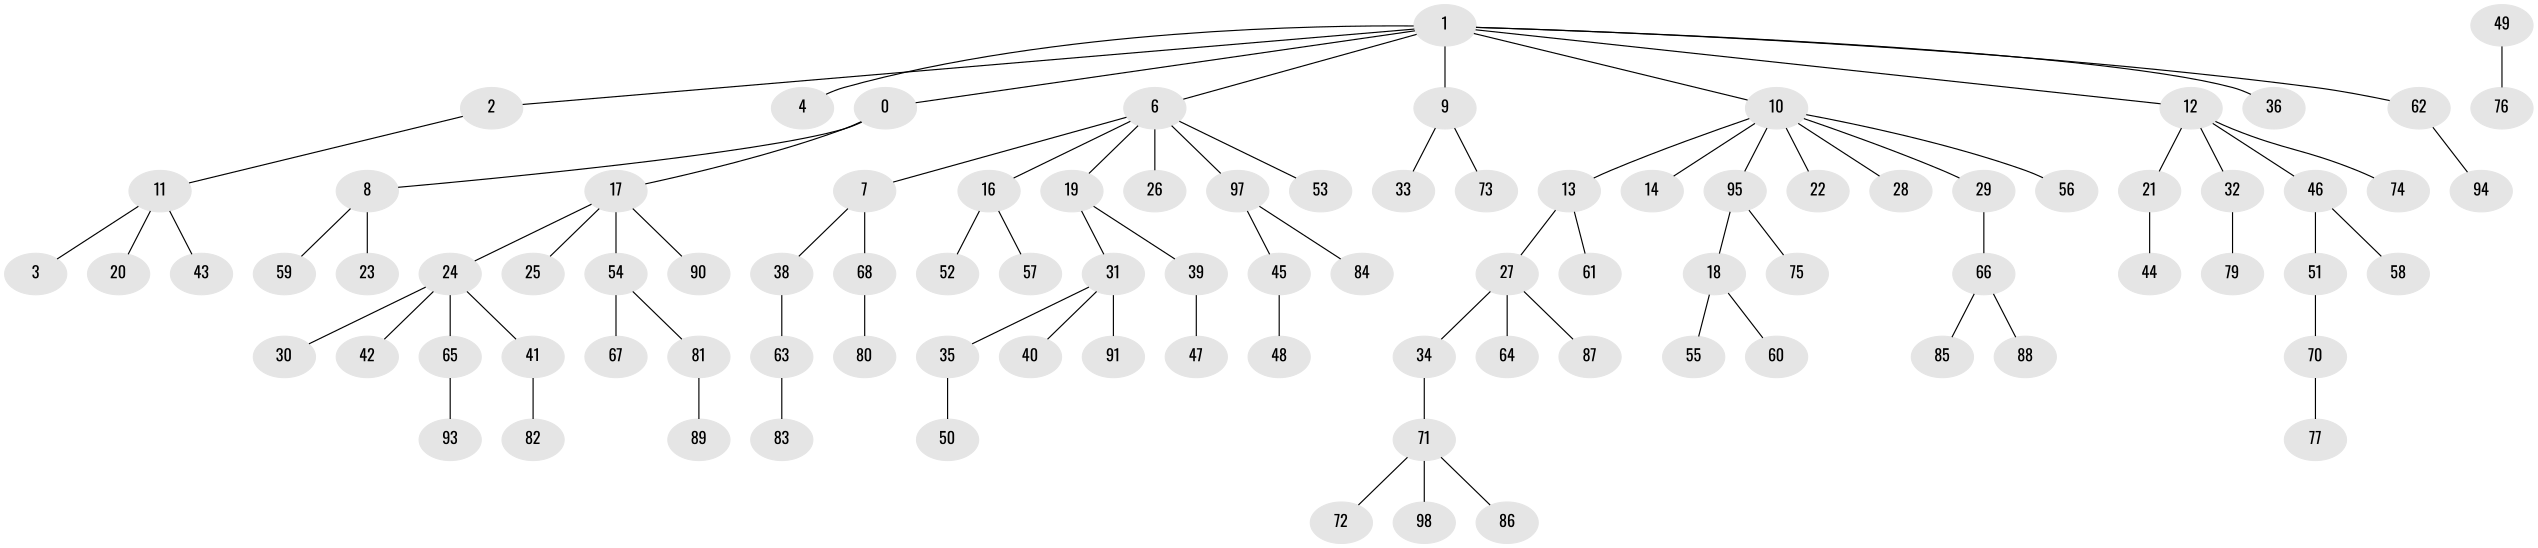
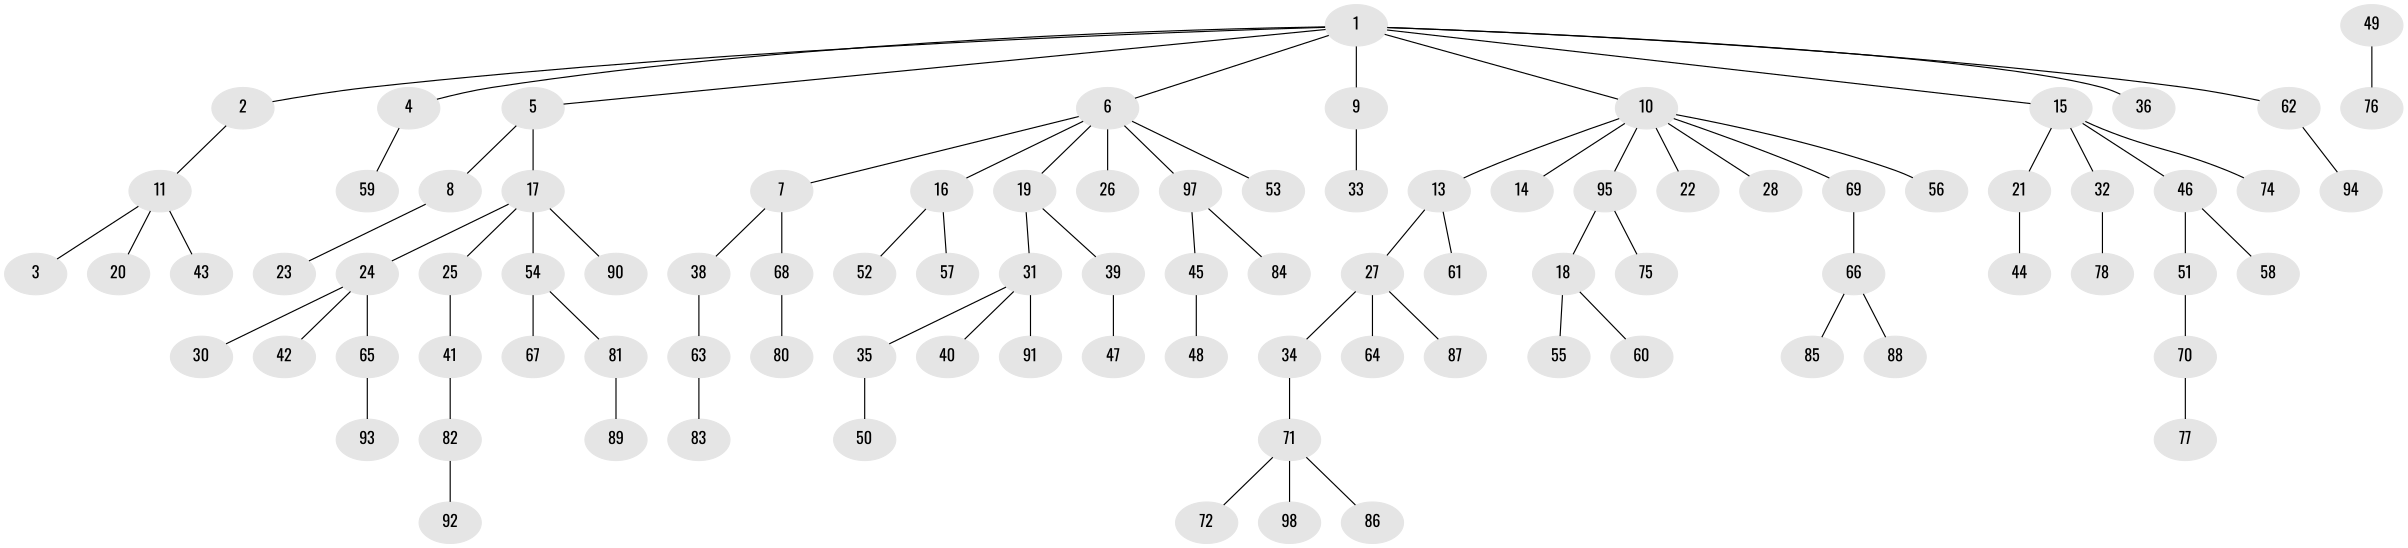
(885, 108) -> (533, 108)
(2191, 108) -> (2061, 108)
(1486, 191) -> none
(1984, 191) -> (1854, 191)
(326, 232) -> (388, 150)
(2233, 274) -> (2102, 274)
(492, 315) -> (450, 316)
none -> (450, 523)
